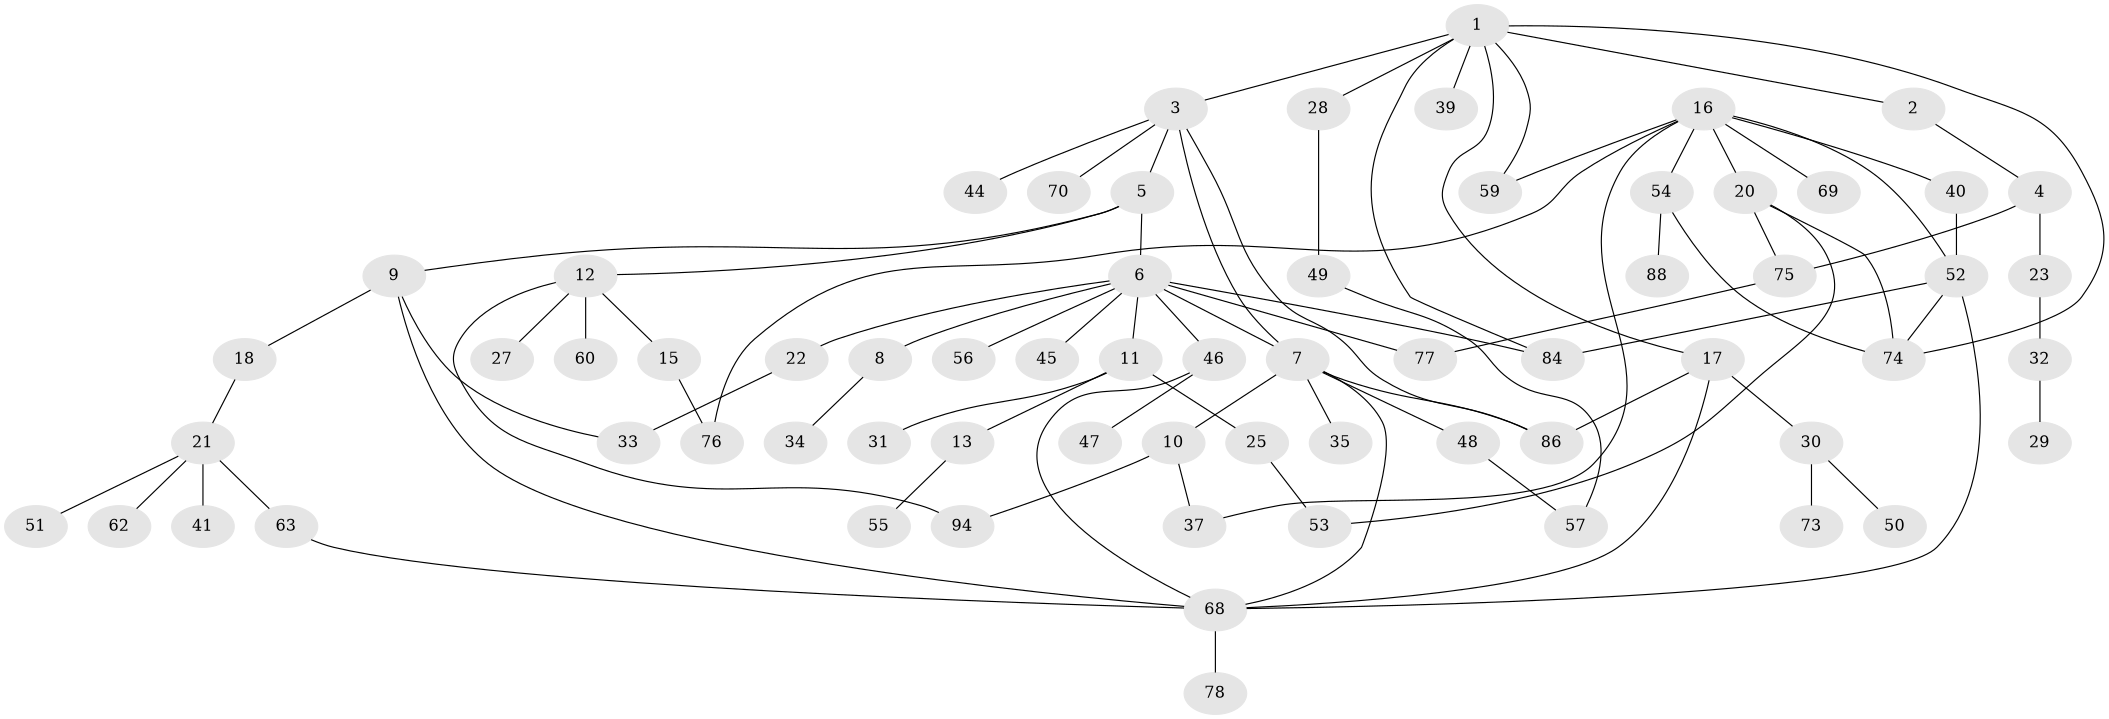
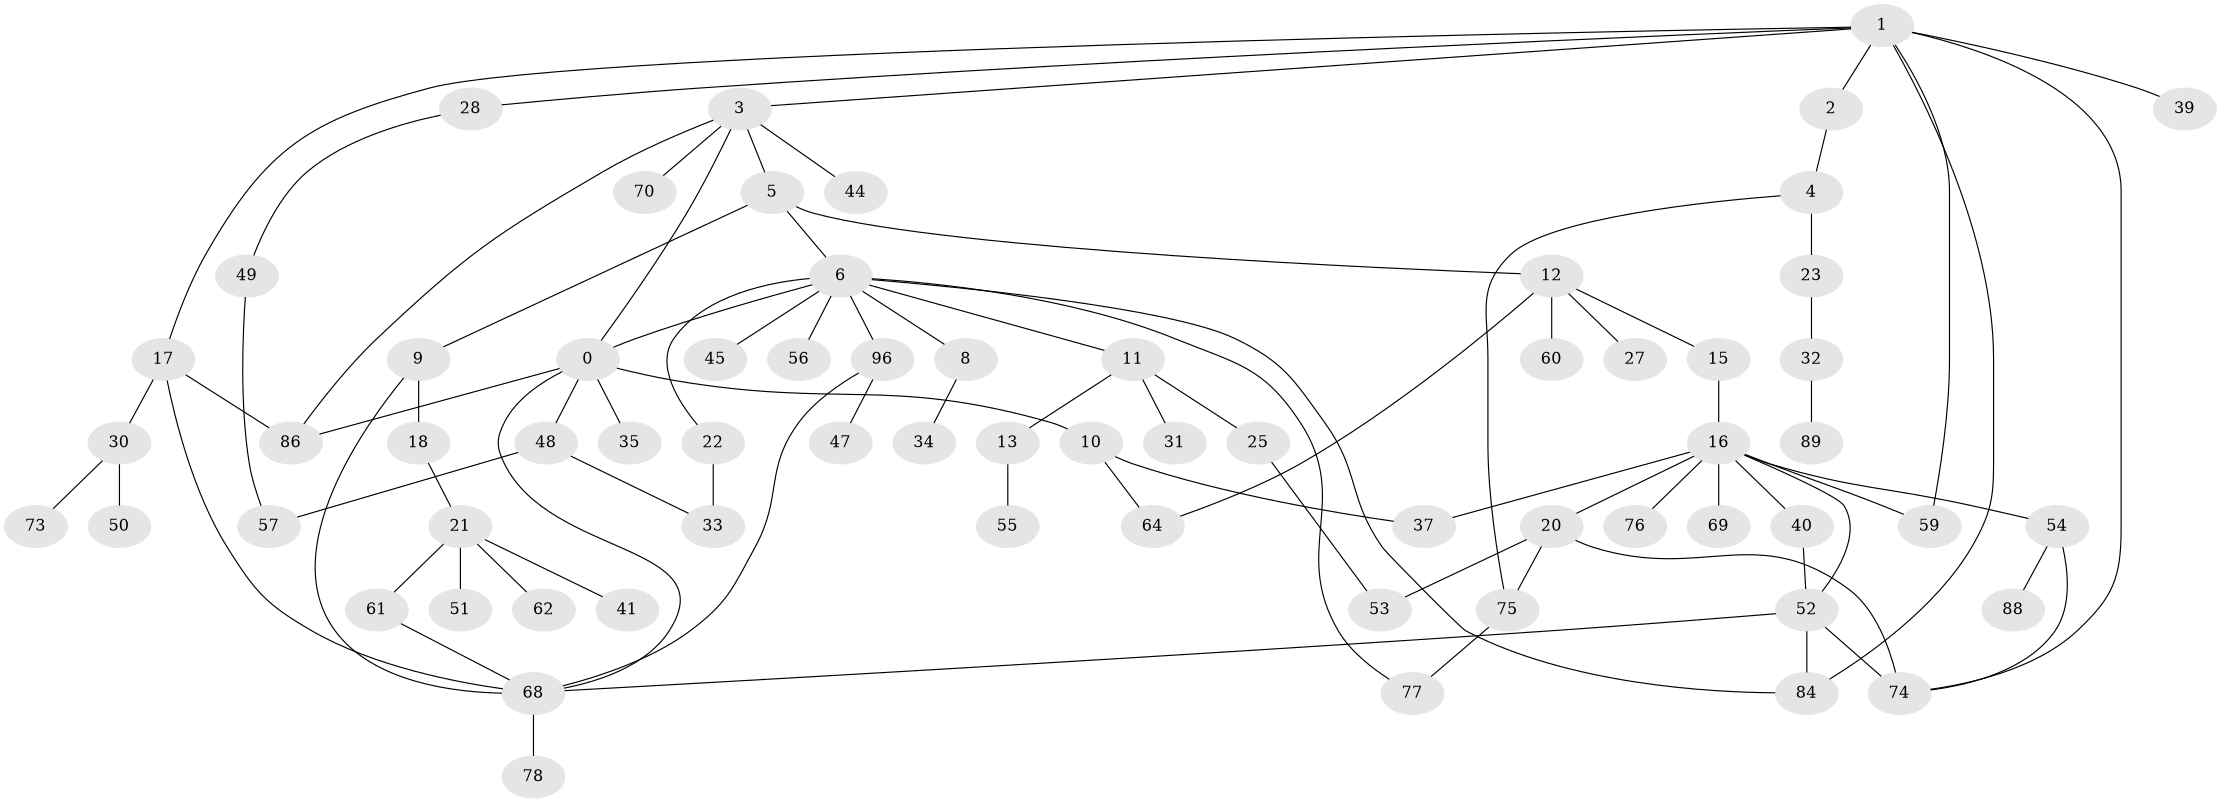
(1214, 360) -> (883, 360)
(1298, 360) -> (588, 360)
(480, 394) -> (630, 485)
(691, 401) -> (1719, 401)
(2040, 443) -> (1811, 443)
(286, 527) -> (377, 610)
(963, 527) -> (1153, 527)
